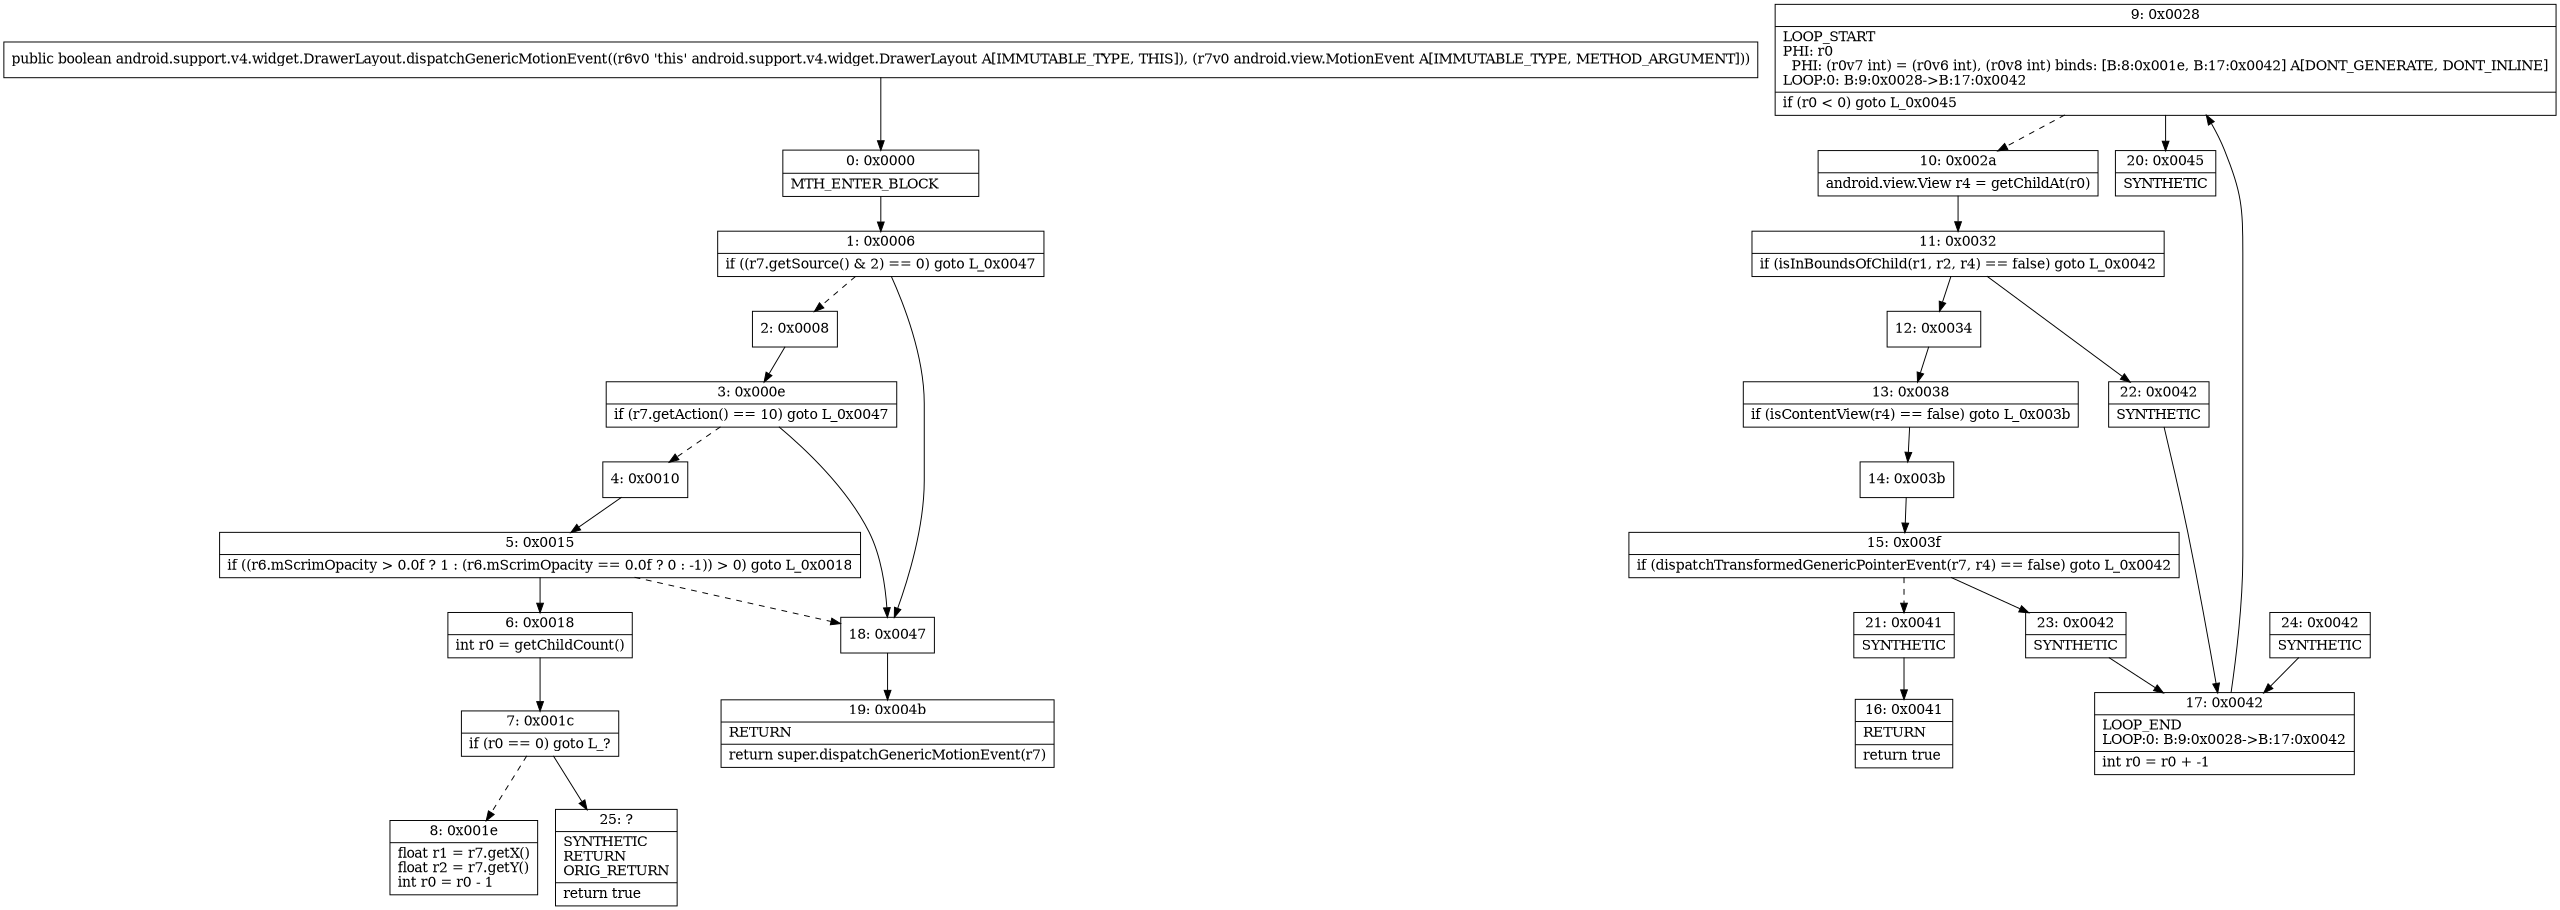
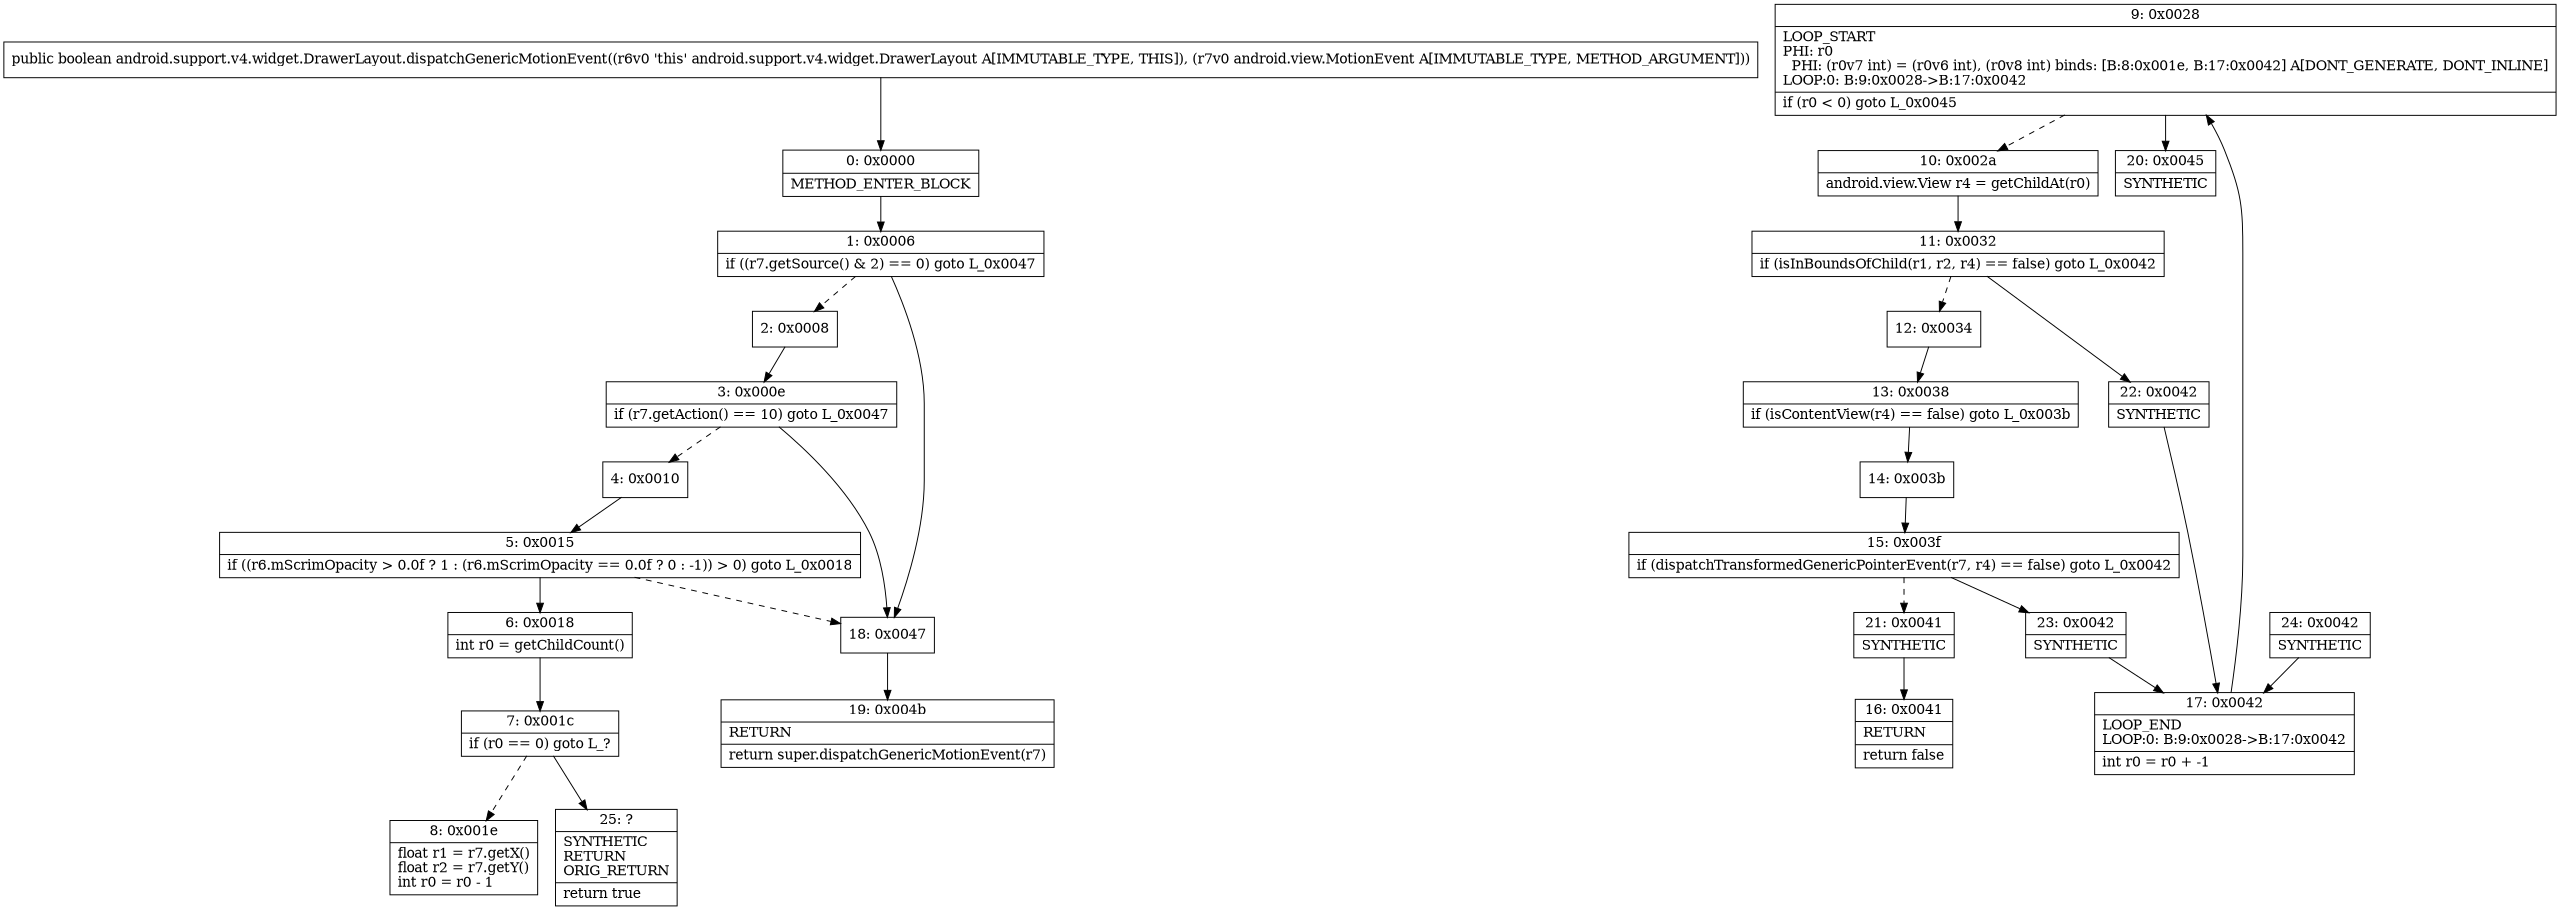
(865, 184) -> (881, 184)
(1947, 289) -> (1947, 289)
(1902, 756) -> (1904, 756)
